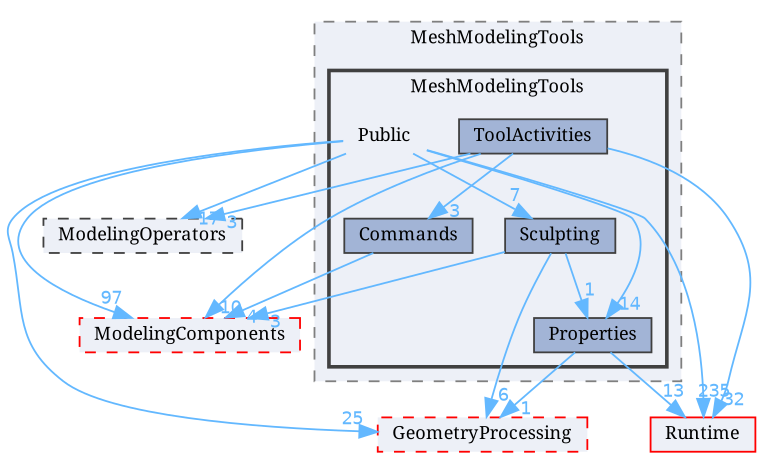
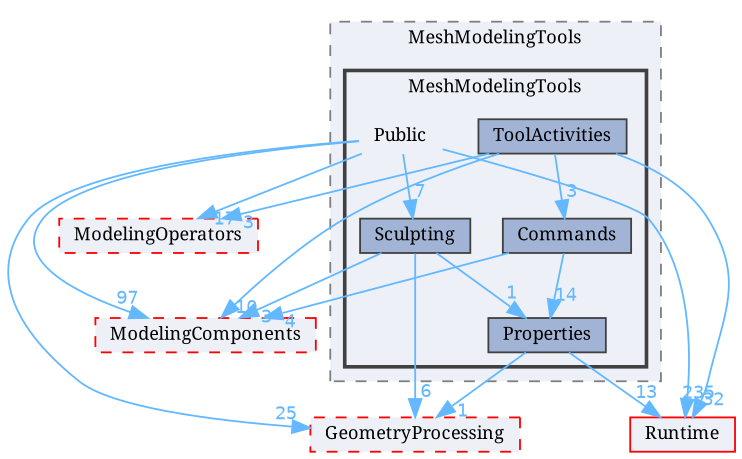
(639, 232) -> (559, 277)
(143, 236) -> (159, 236)
